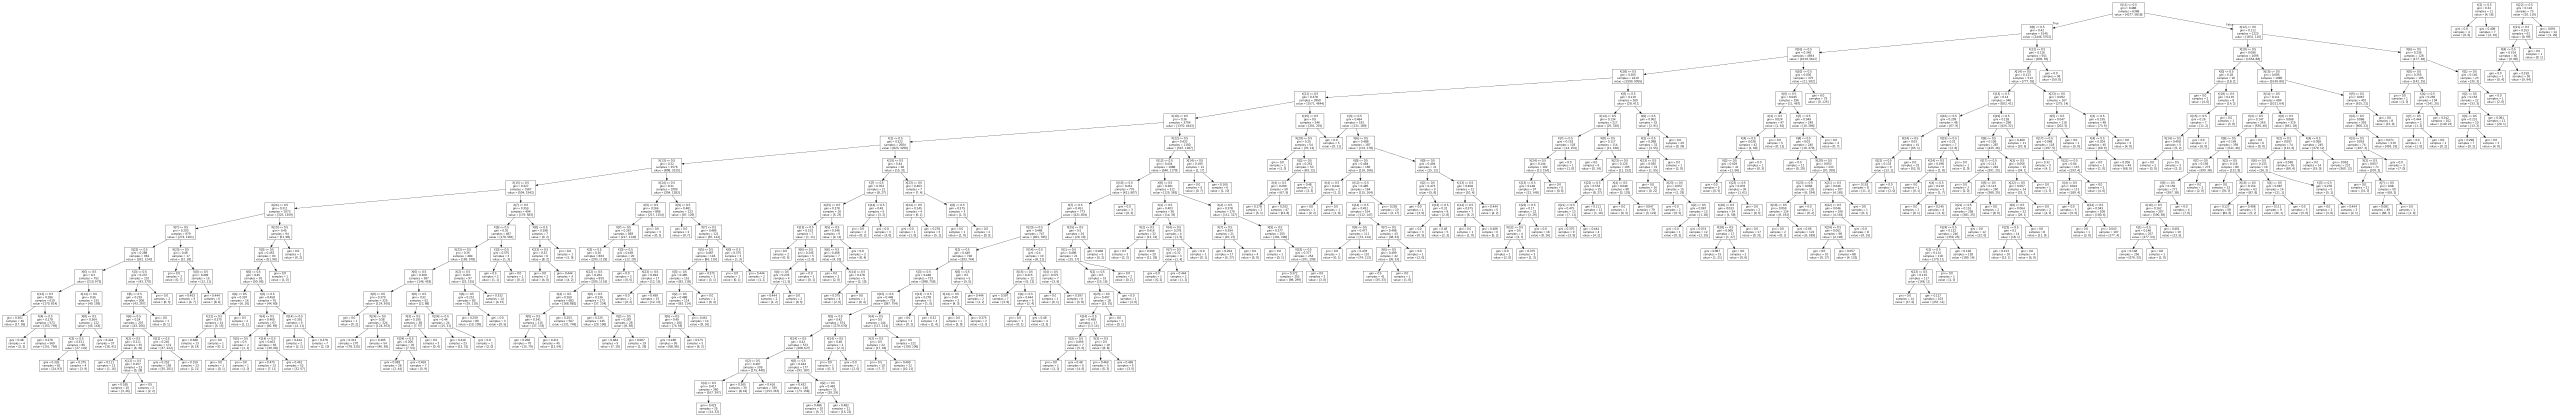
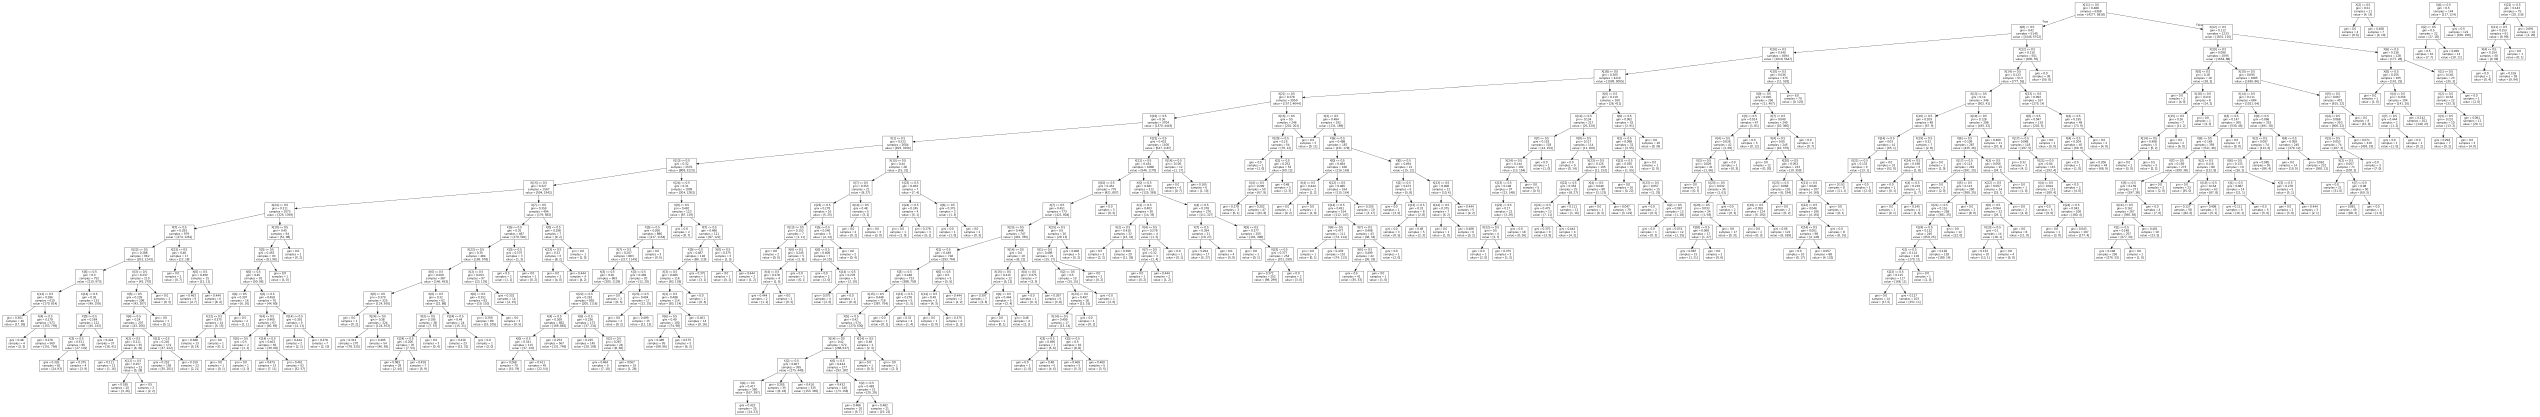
(659, 198) -> (668, 220)
(1948, 232) -> (1924, 232)
(881, 309) -> none
